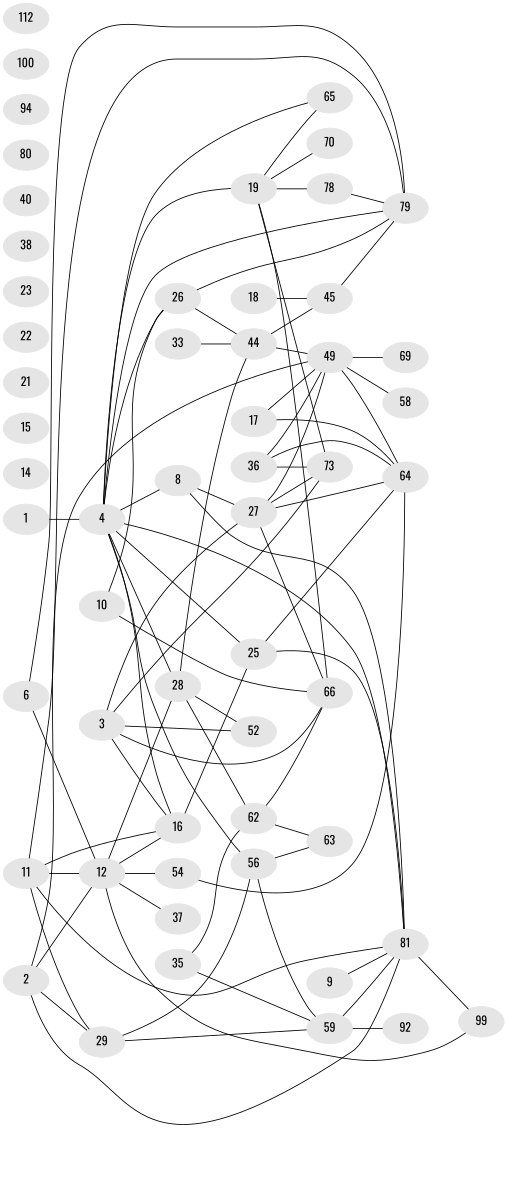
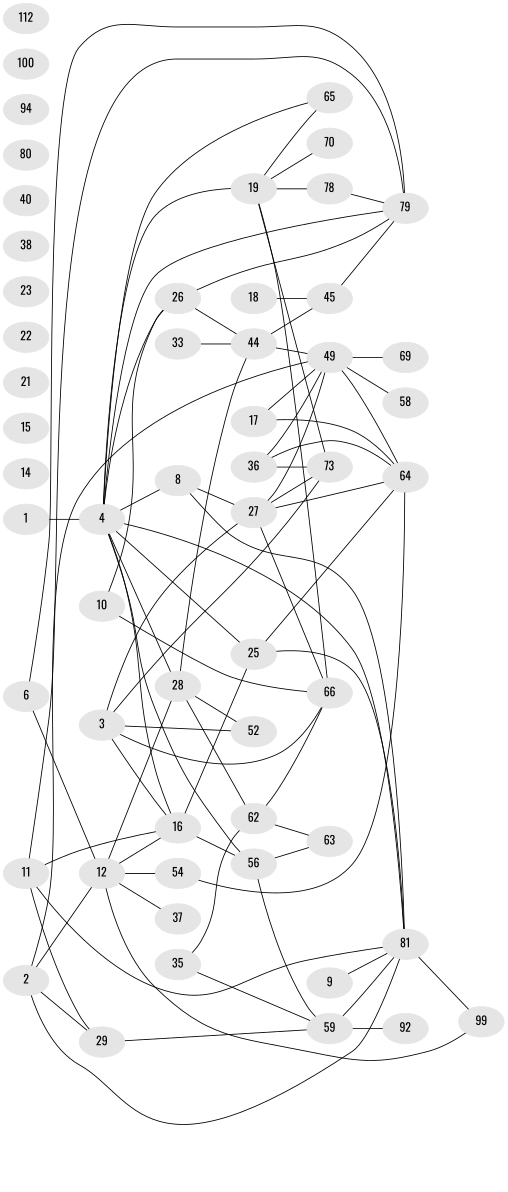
(64, 873) -> none
(212, 972) -> (216, 846)
